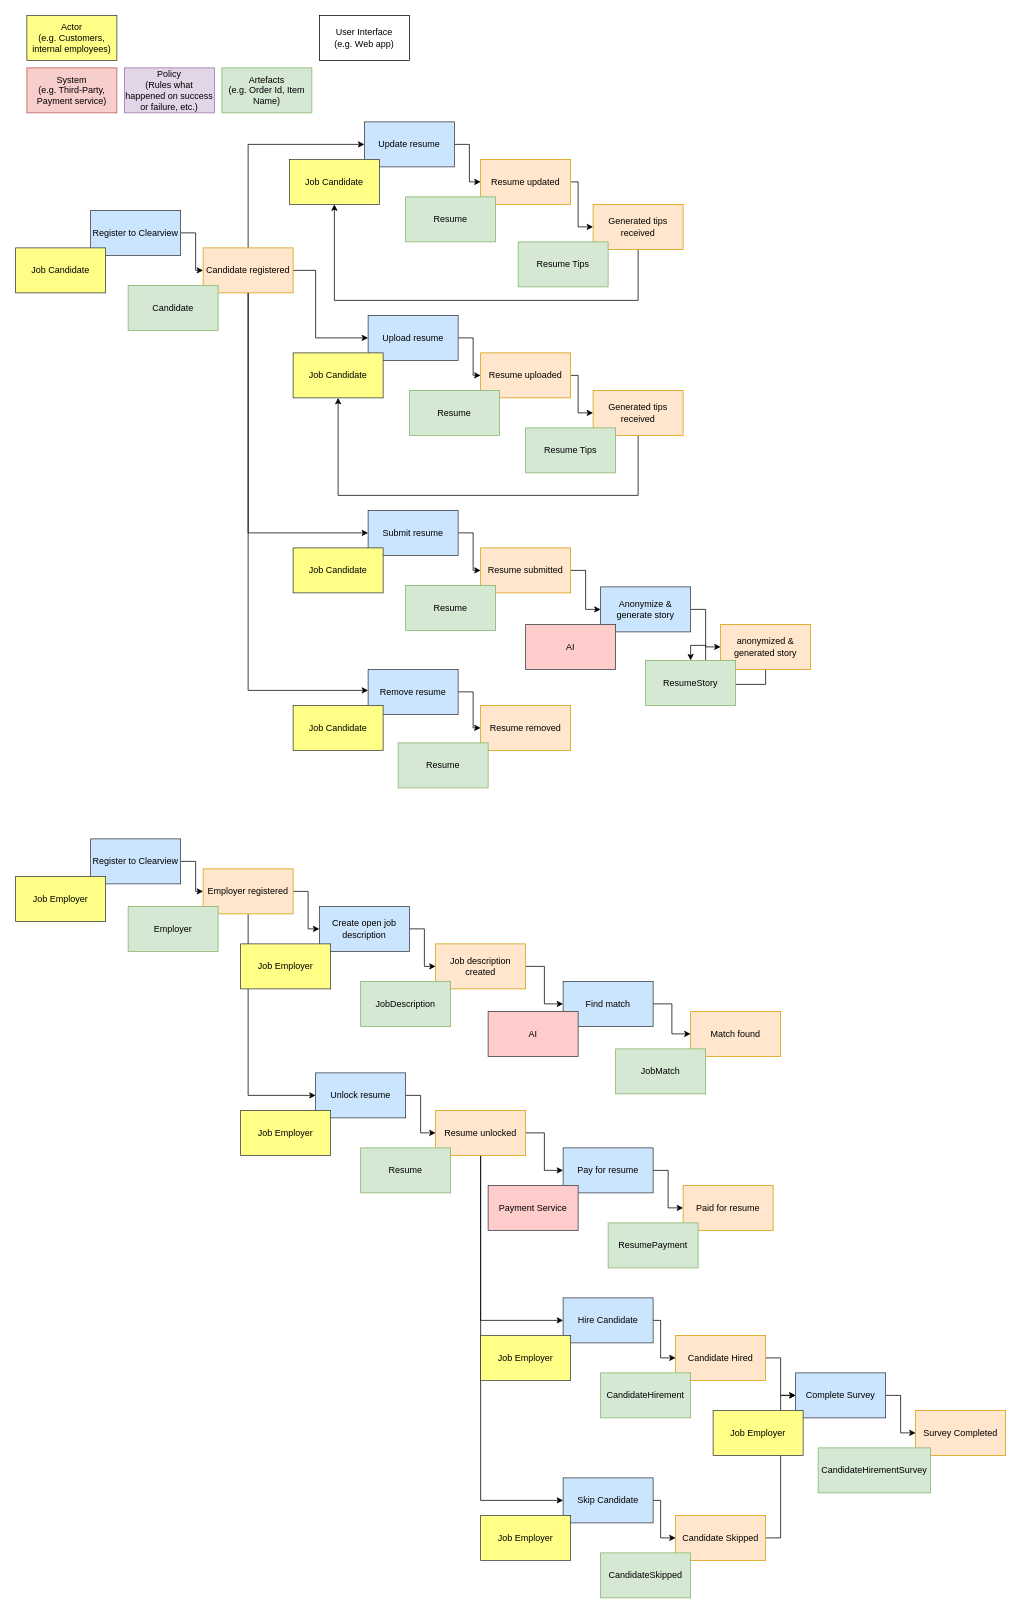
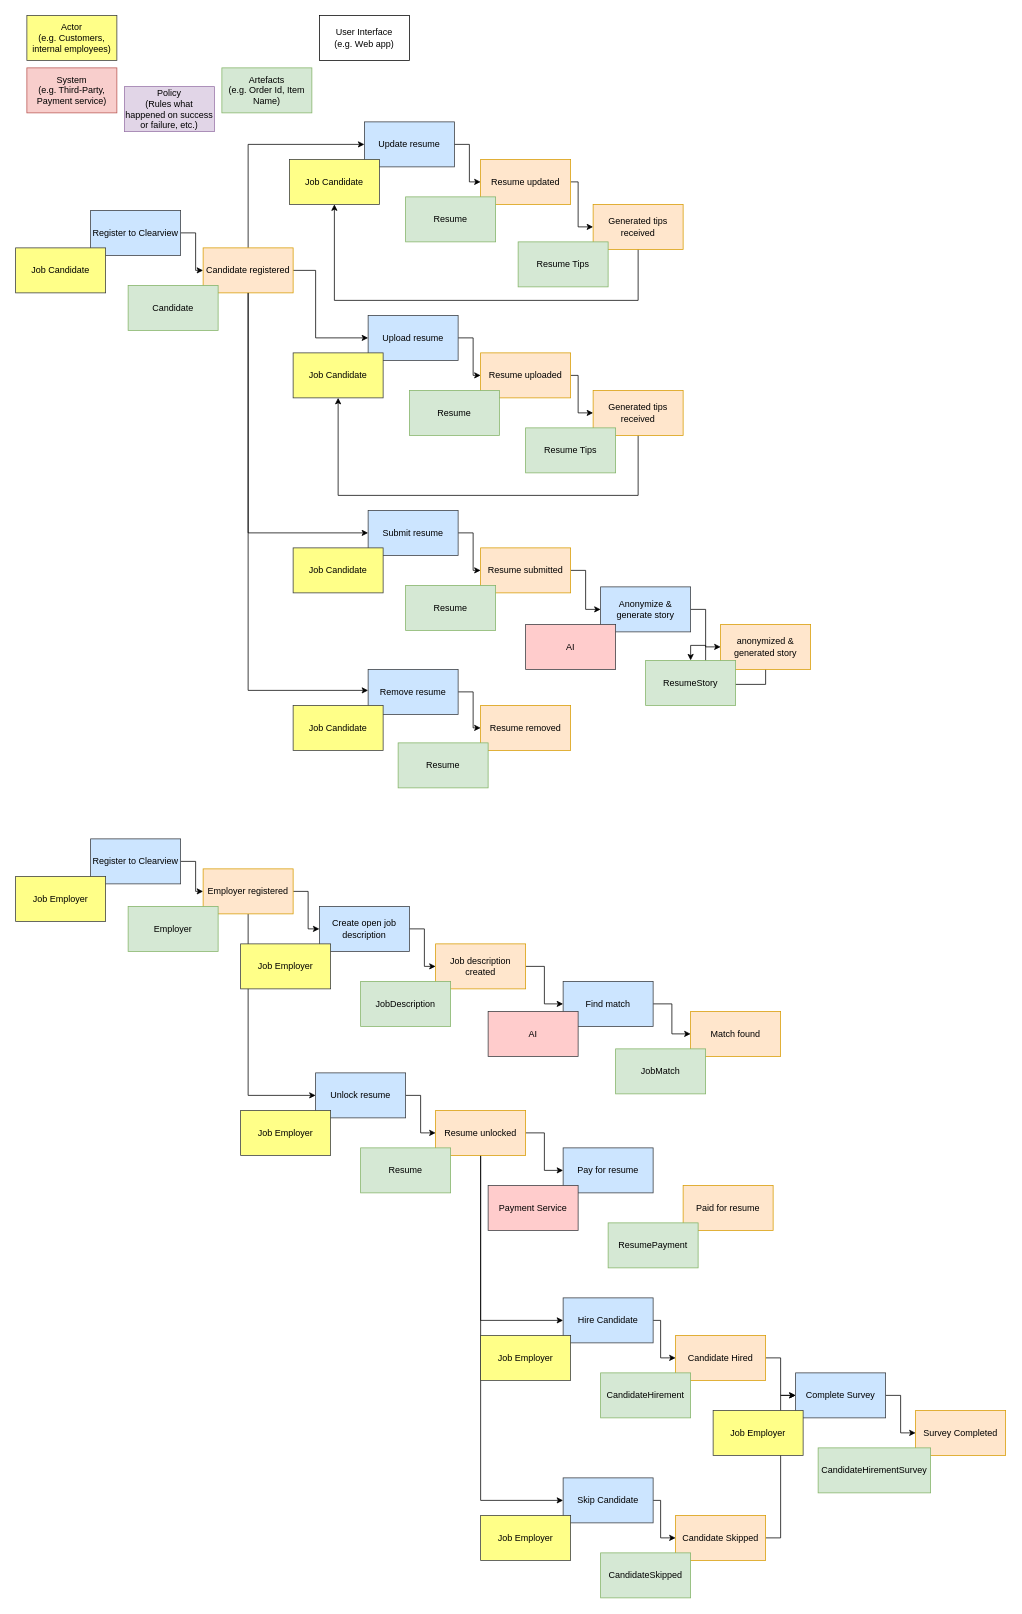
(169, 90) -> (169, 109)
(661, 1170) -> none
